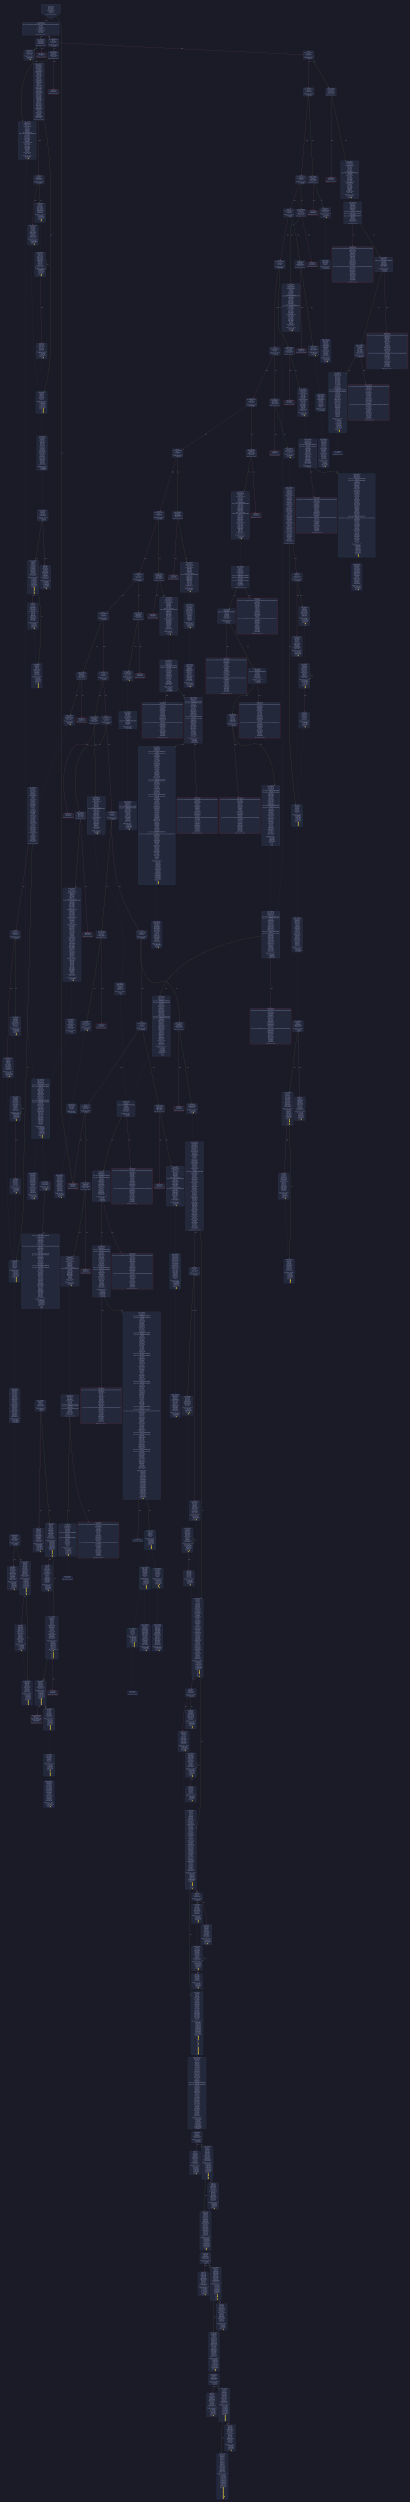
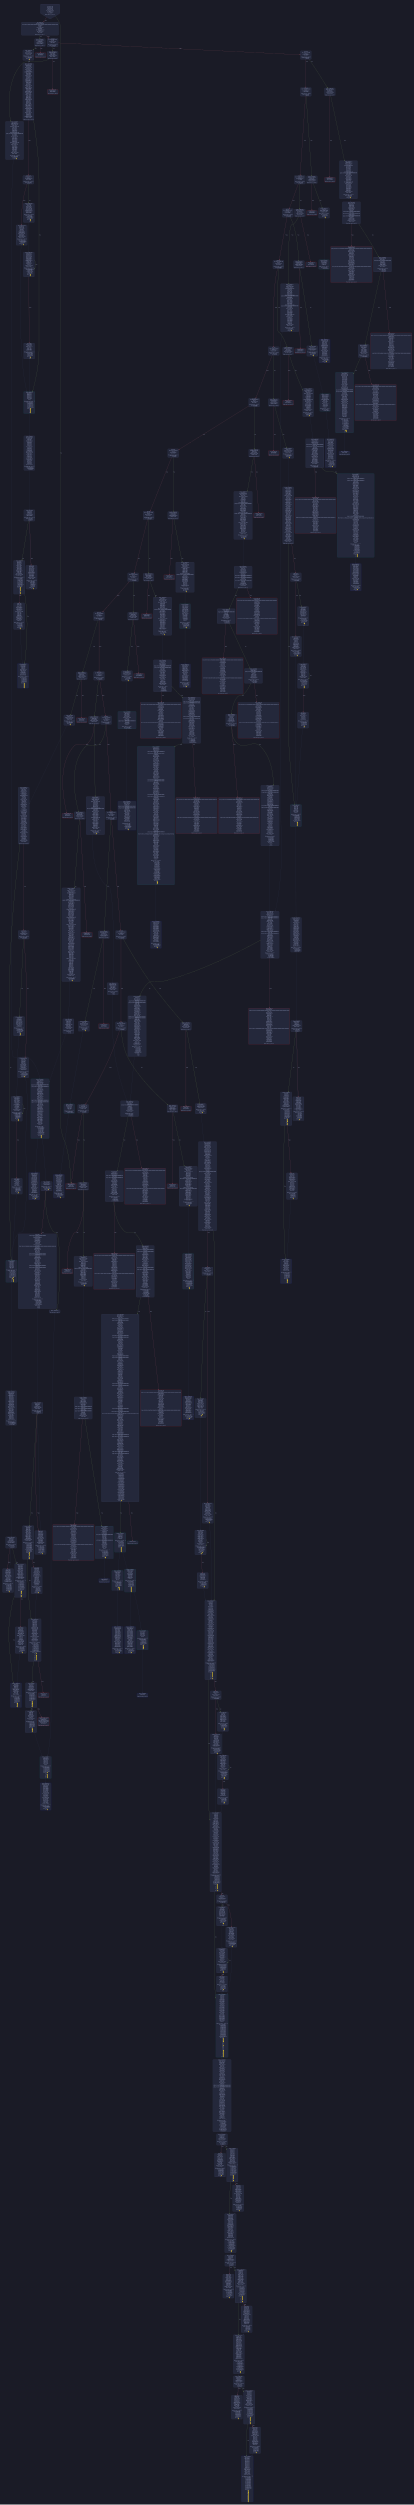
none -> (55, 1311)
